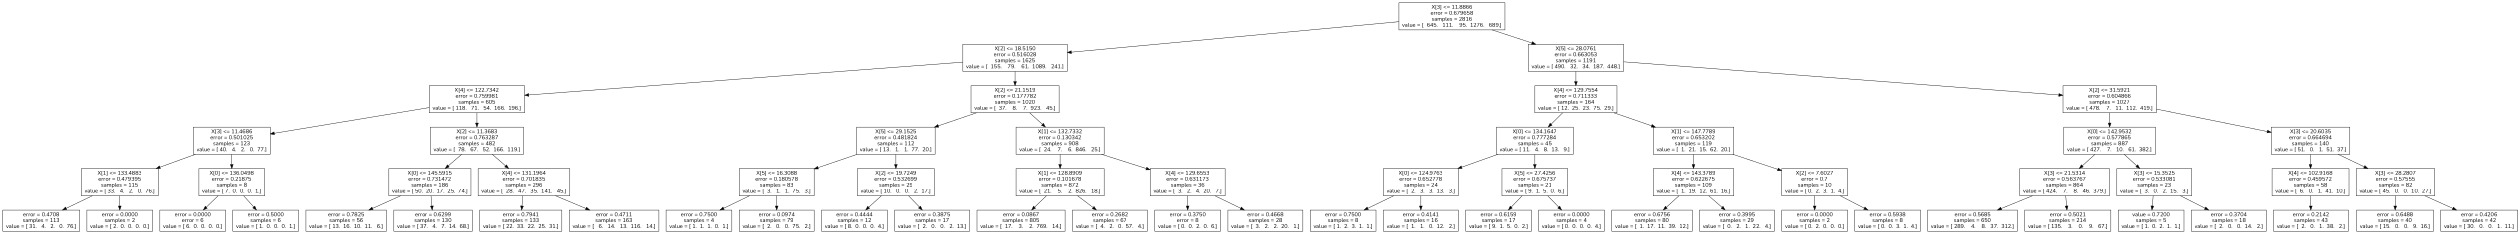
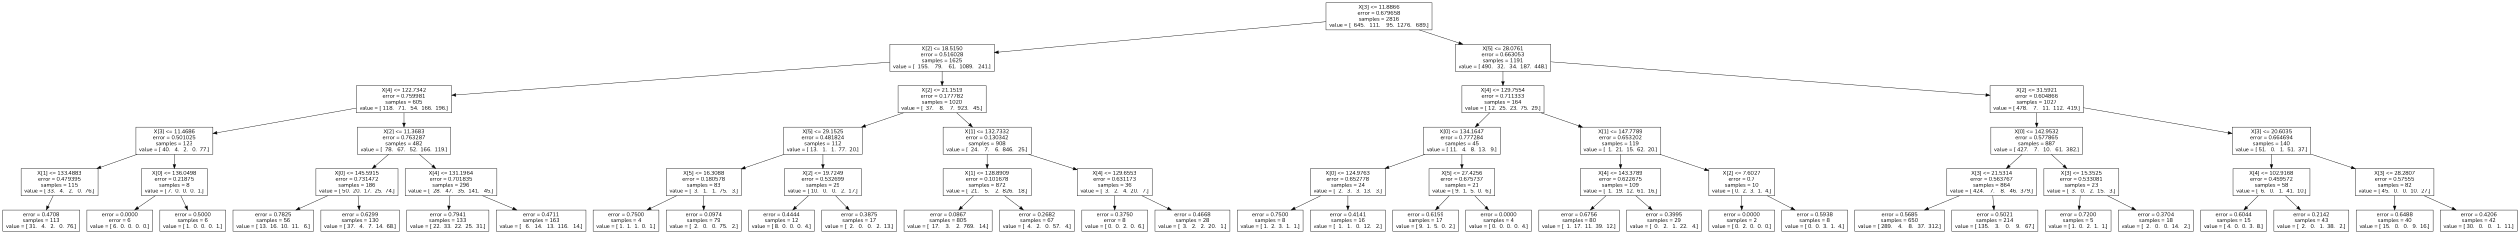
(120, 221) -> none
(2151, 221) -> (2078, 221)
none -> (2234, 221)
